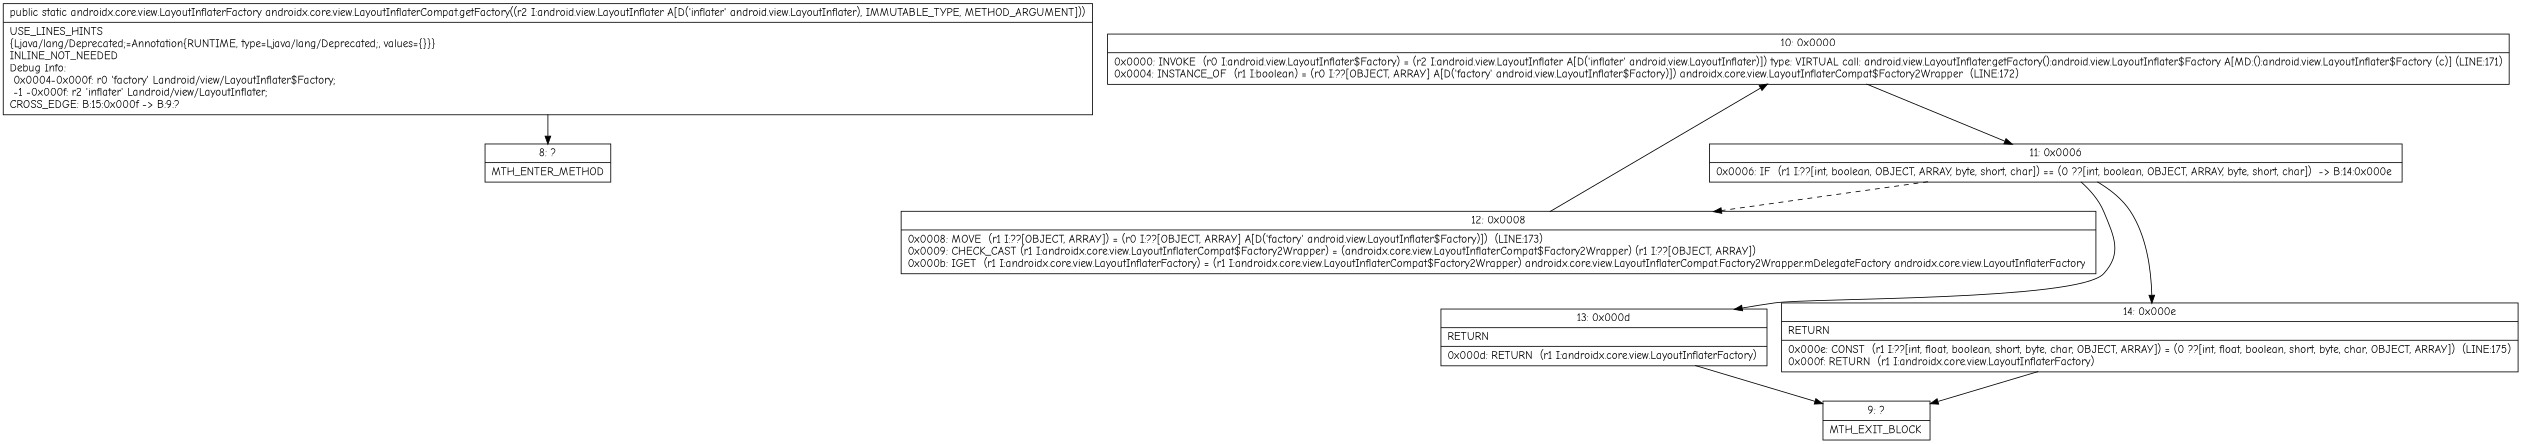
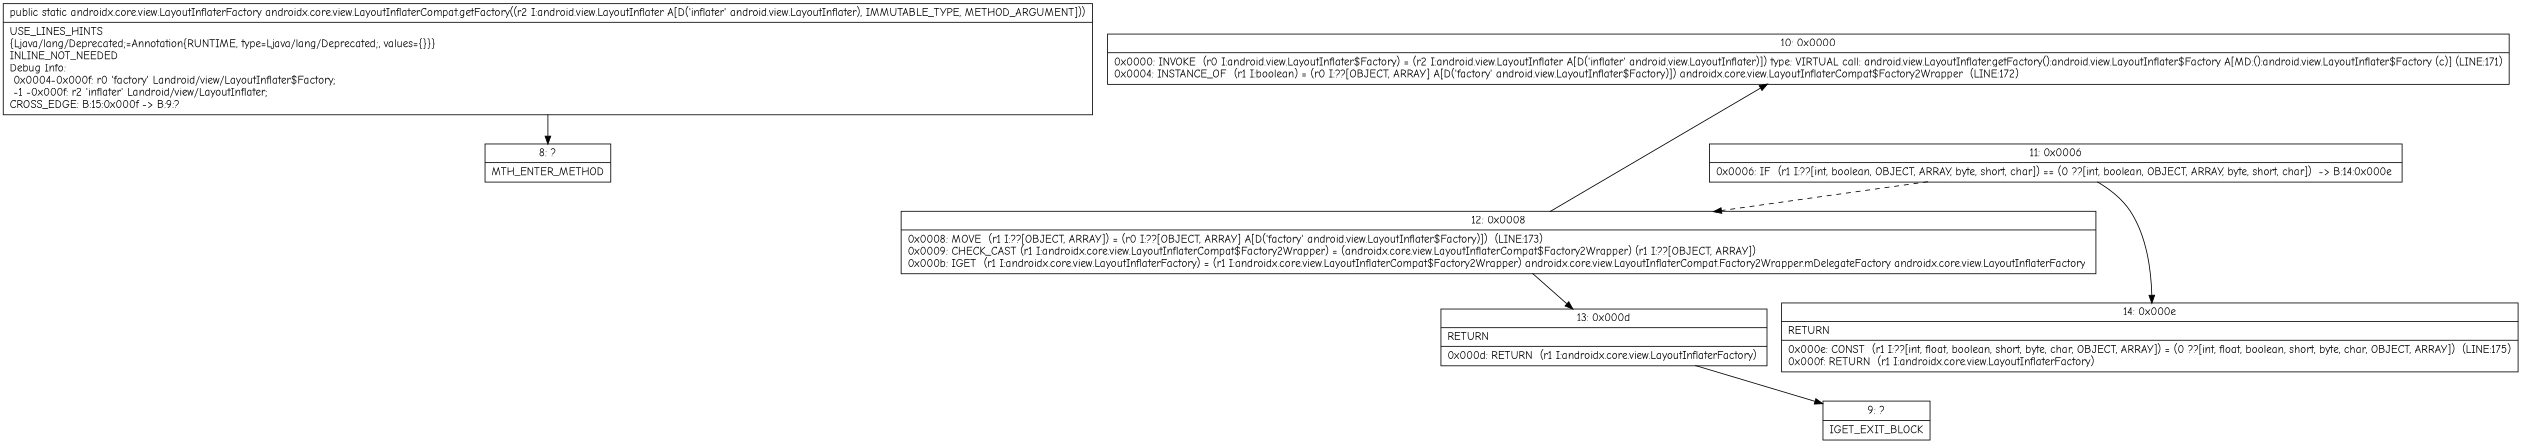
(1936, 113) -> none
(1977, 295) -> (1550, 289)
(1988, 386) -> none
(1876, 430) -> (1877, 430)
